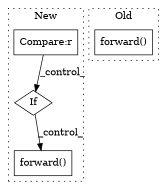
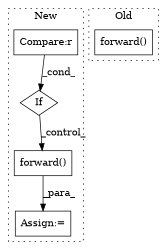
(62, 73) -> (59, 73)
none -> (43, 224)
